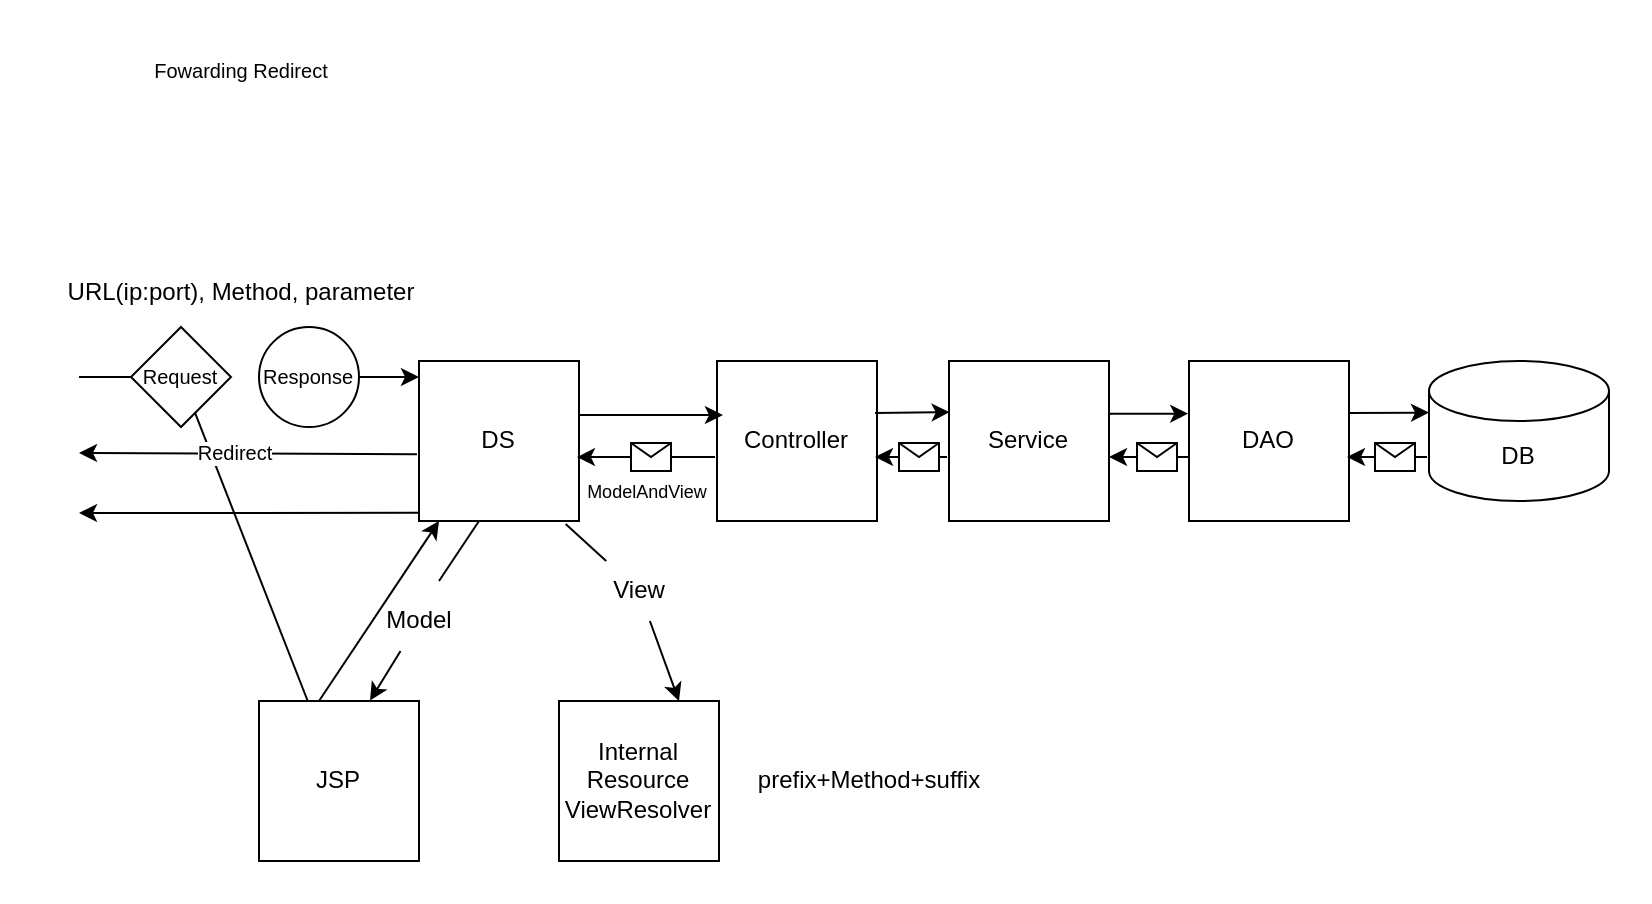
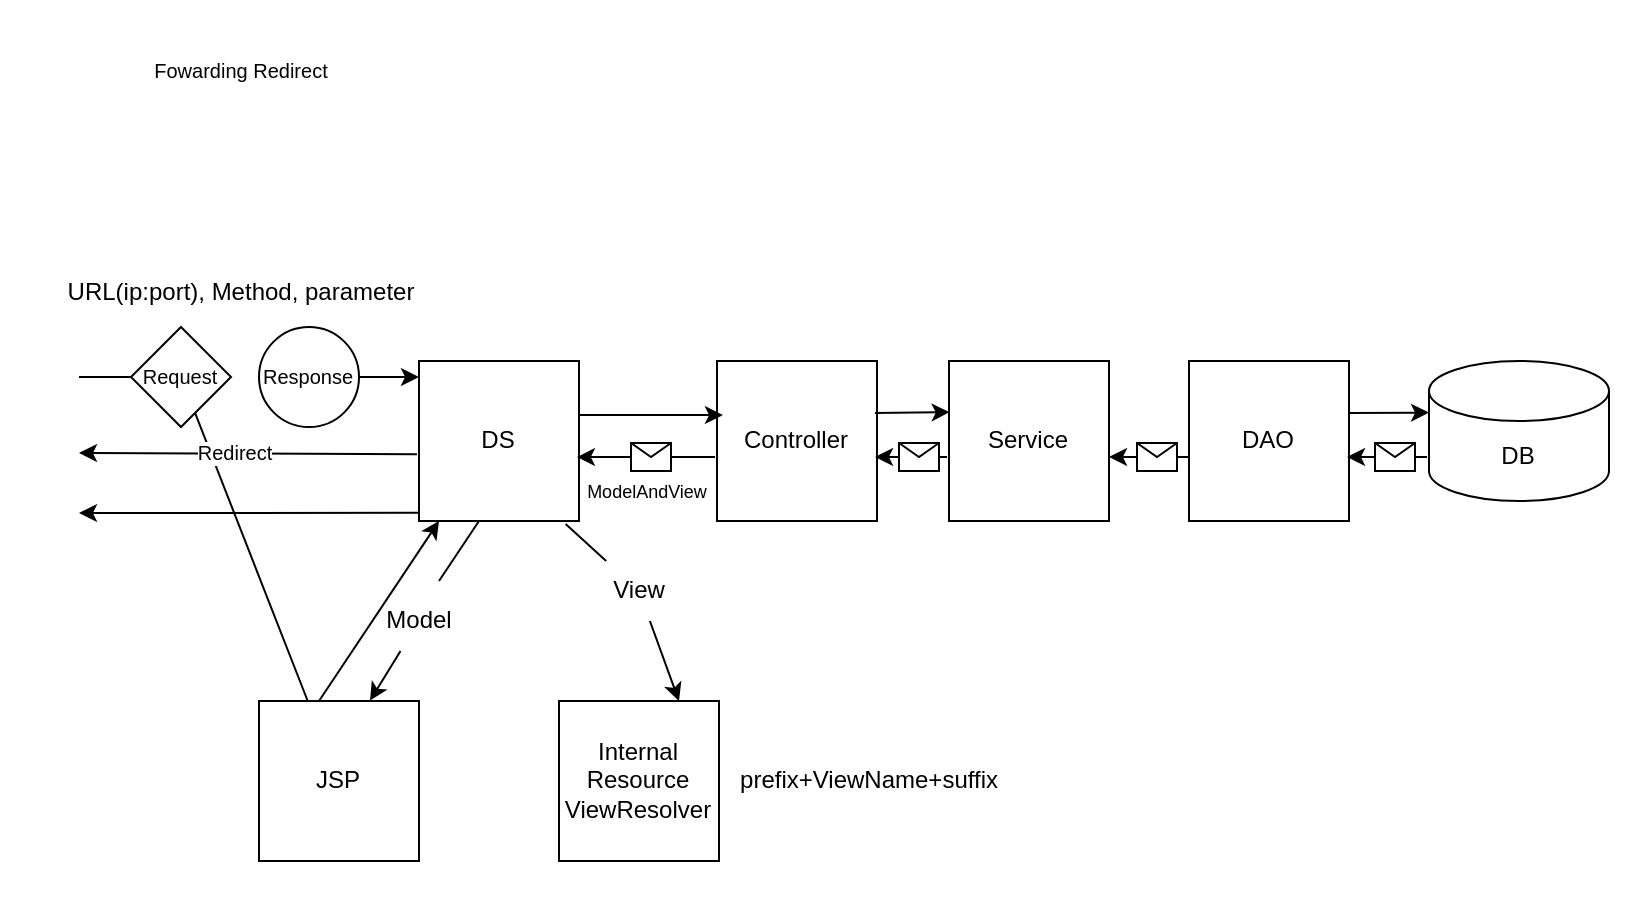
(1141, 414) -> none
(870, 781) -> (870, 781)
